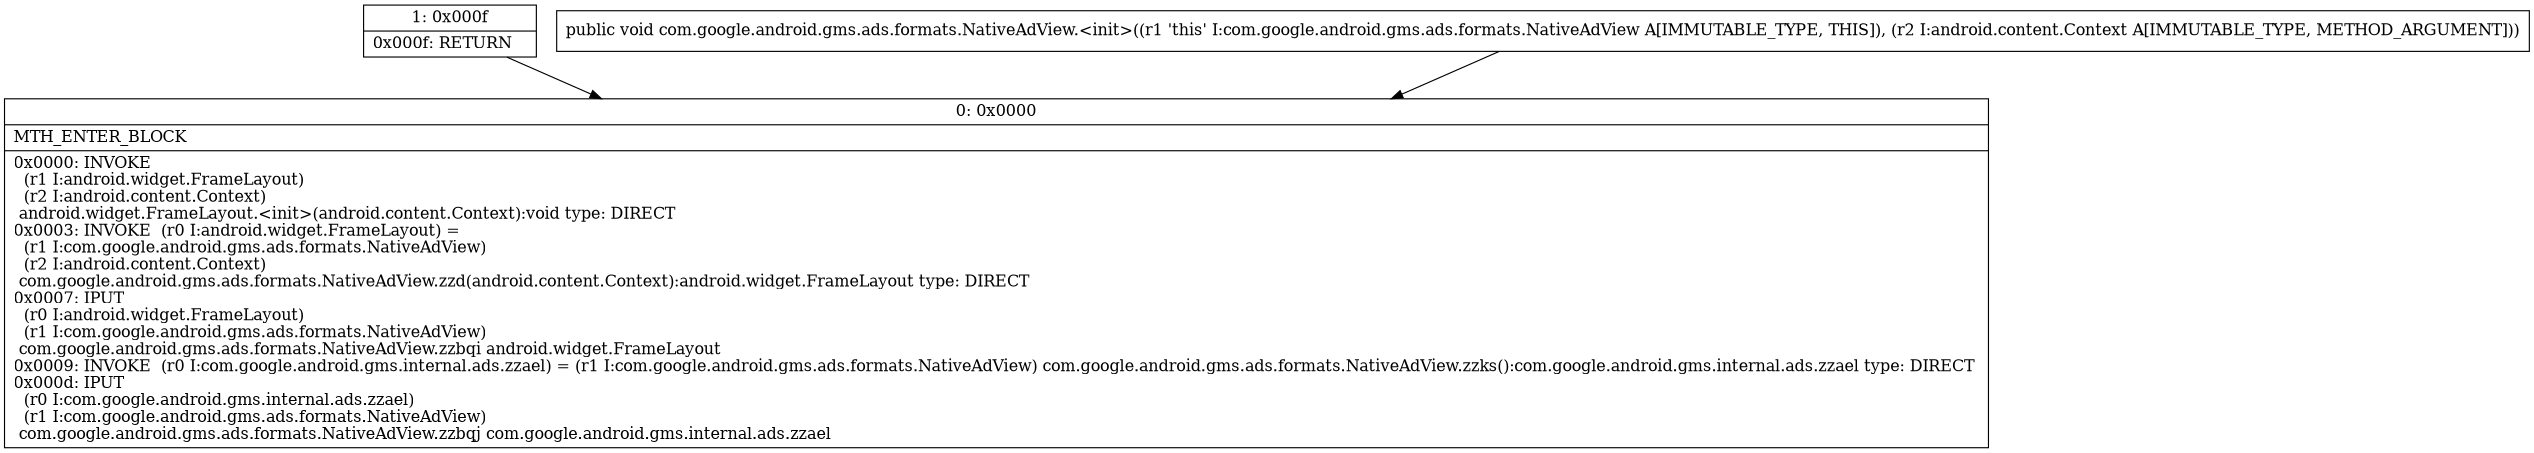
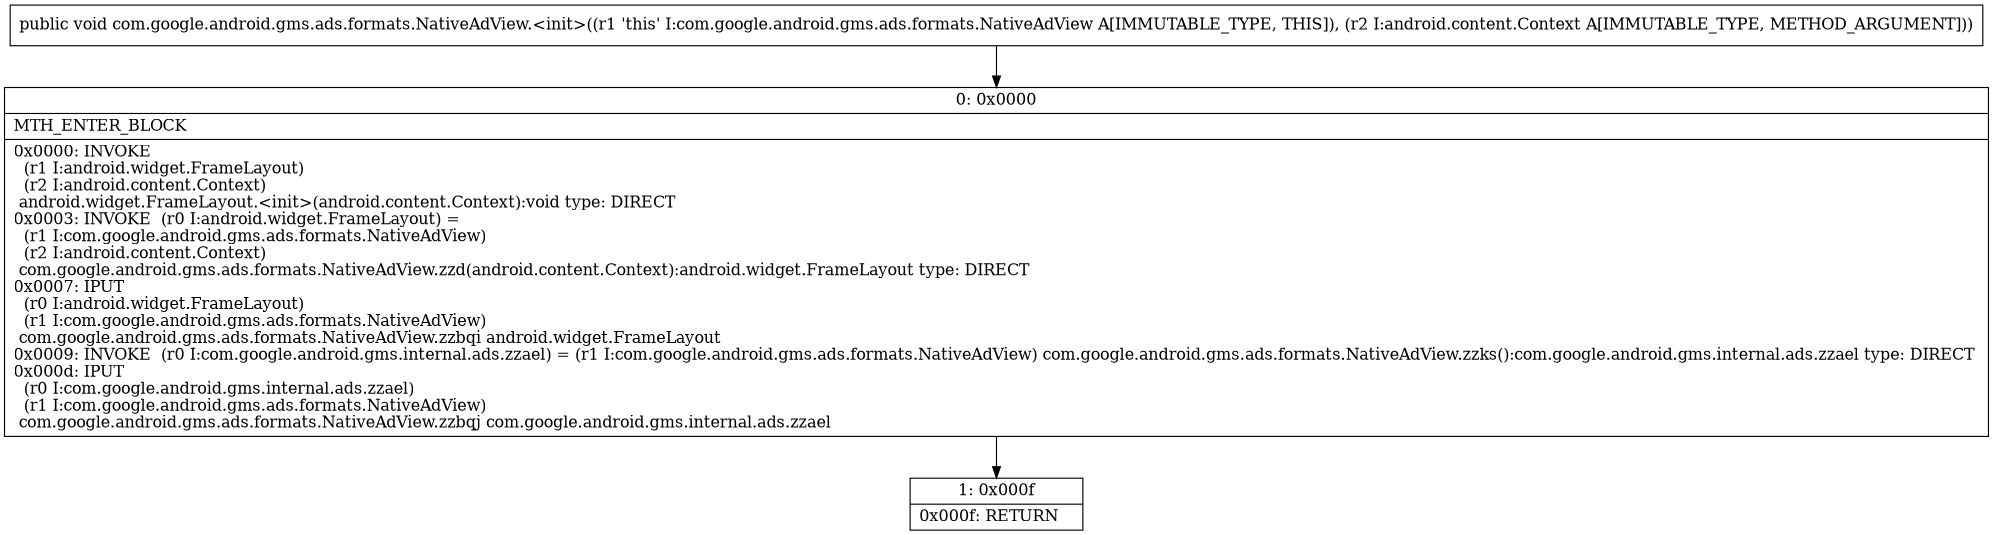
(549, 76) -> (996, 452)
